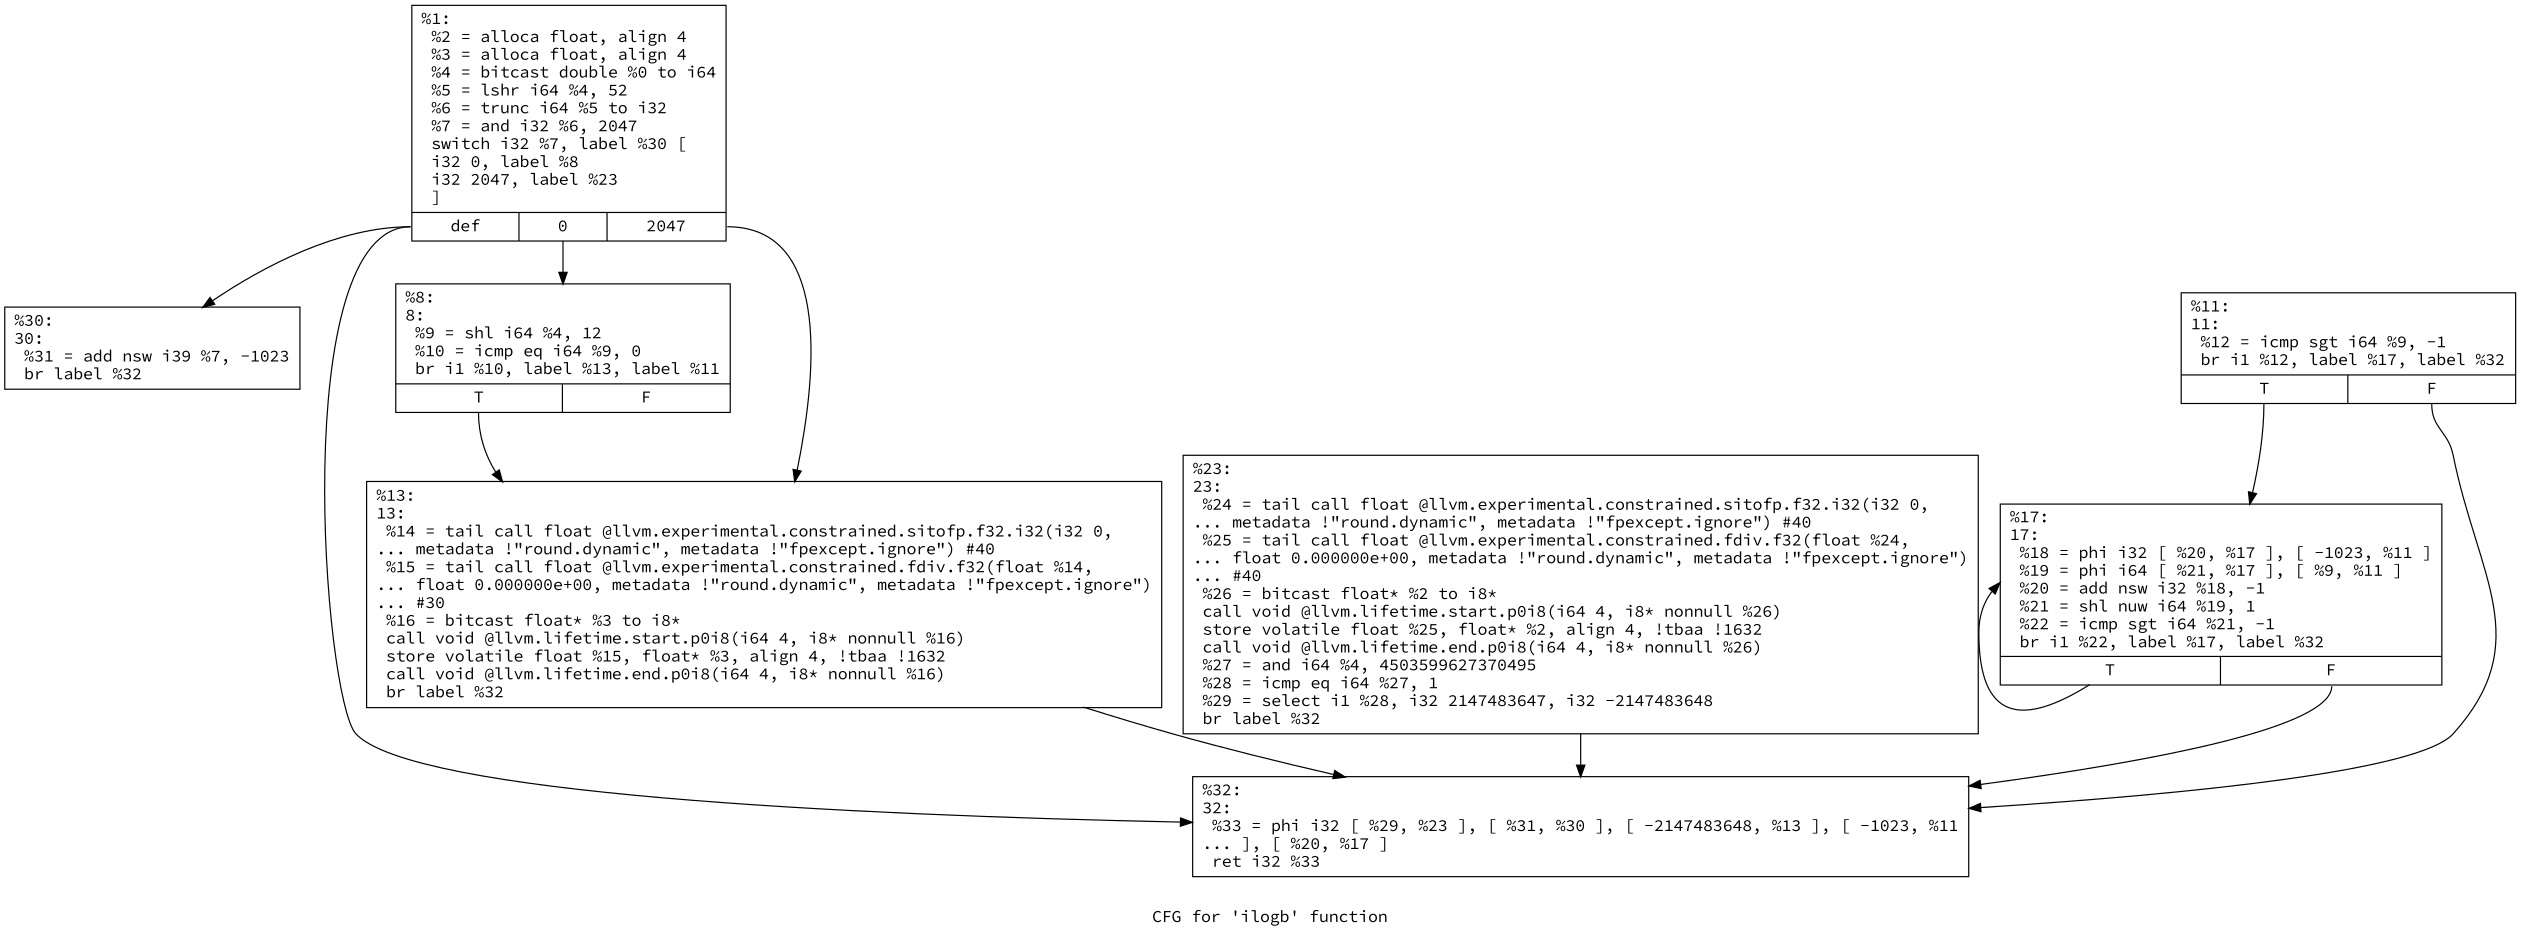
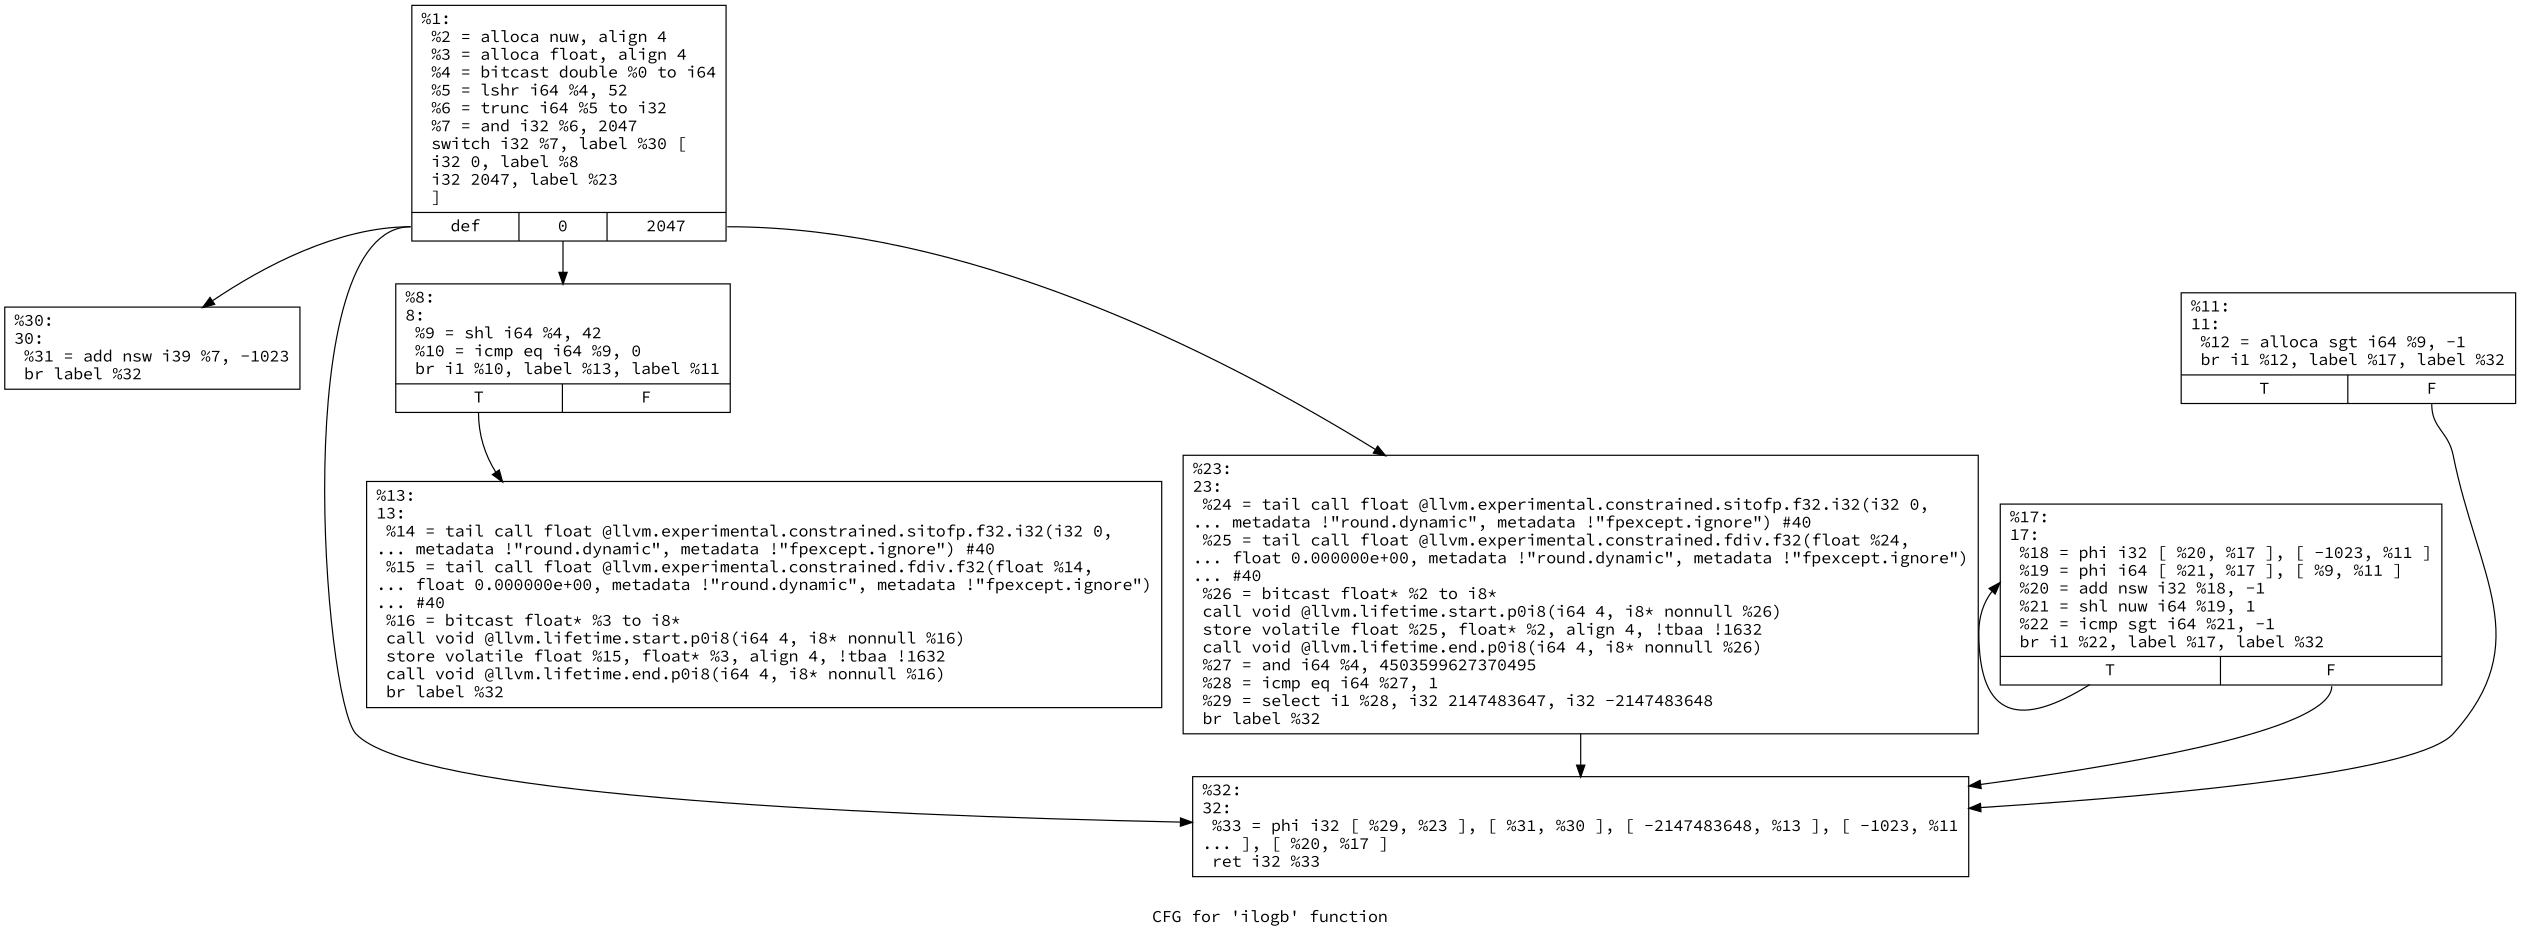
(554, 37) -> (545, 37)
(809, 327) -> (1065, 295)
(504, 333) -> (504, 333)
(2319, 342) -> (2329, 342)
(2261, 449) -> none
(411, 603) -> (411, 603)
(1208, 743) -> none
